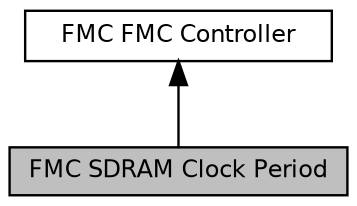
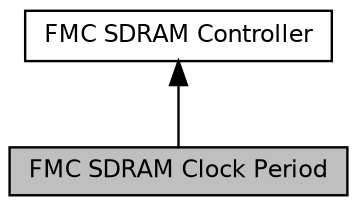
(178, 36) -> (178, 36)
